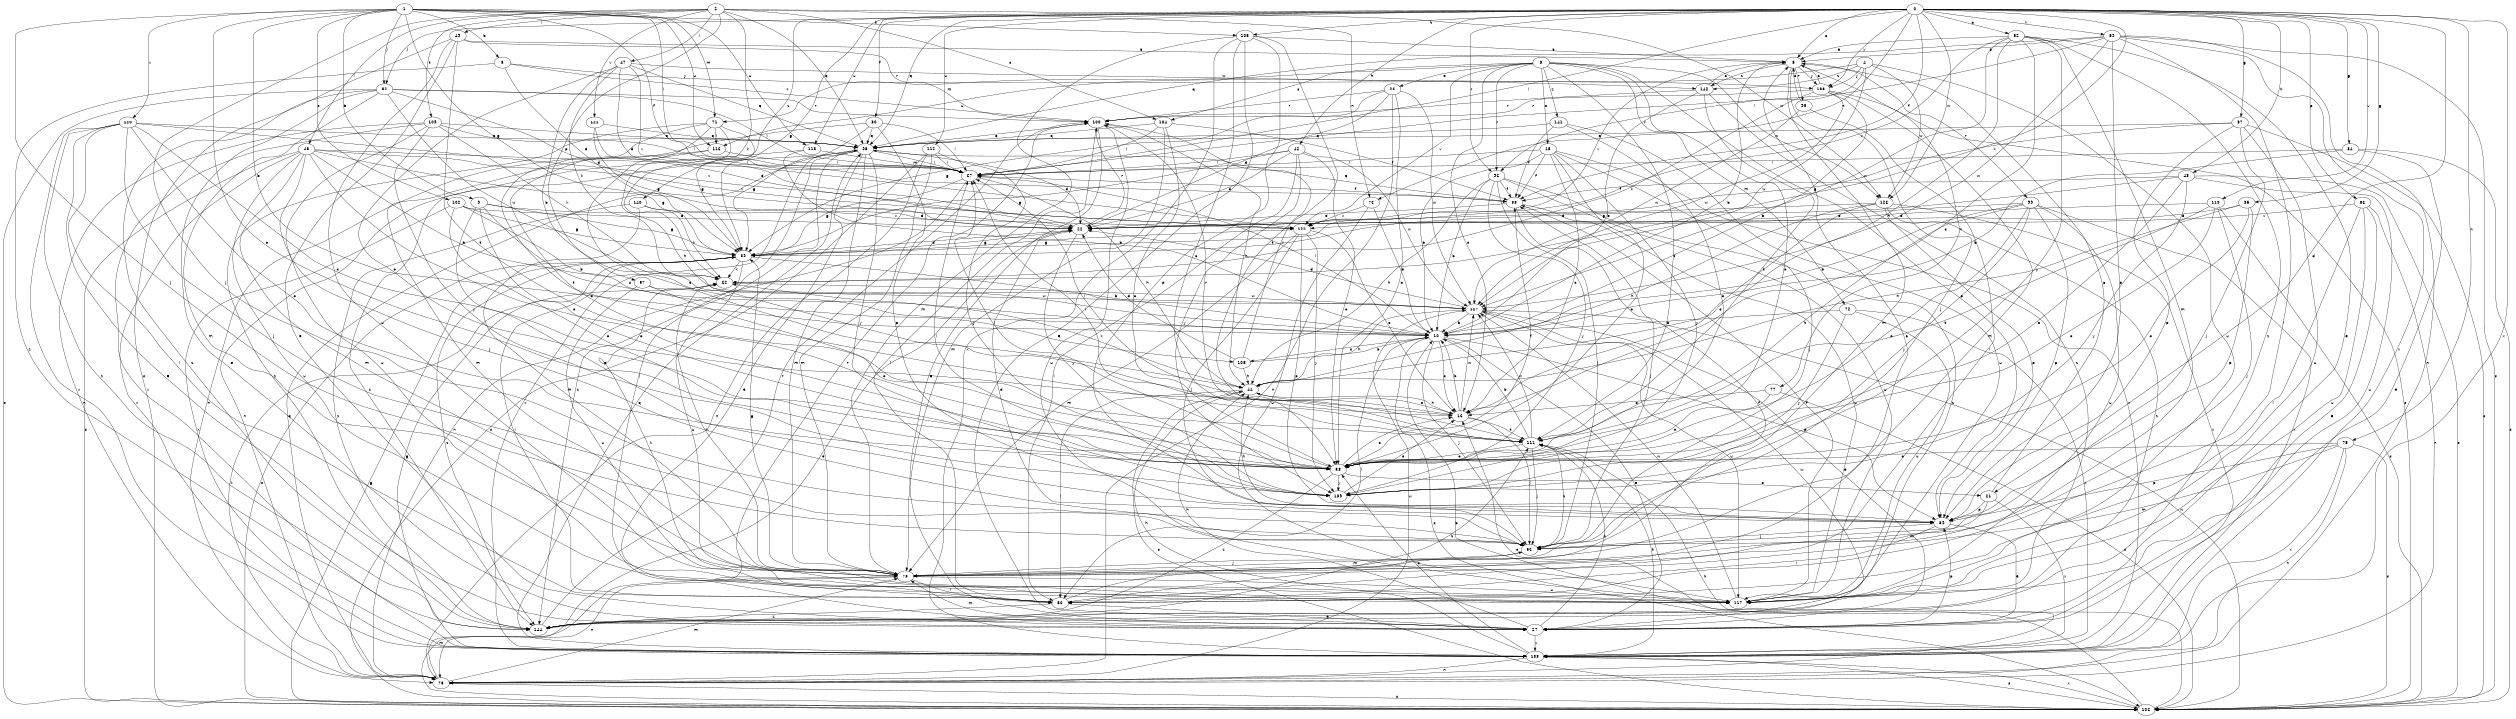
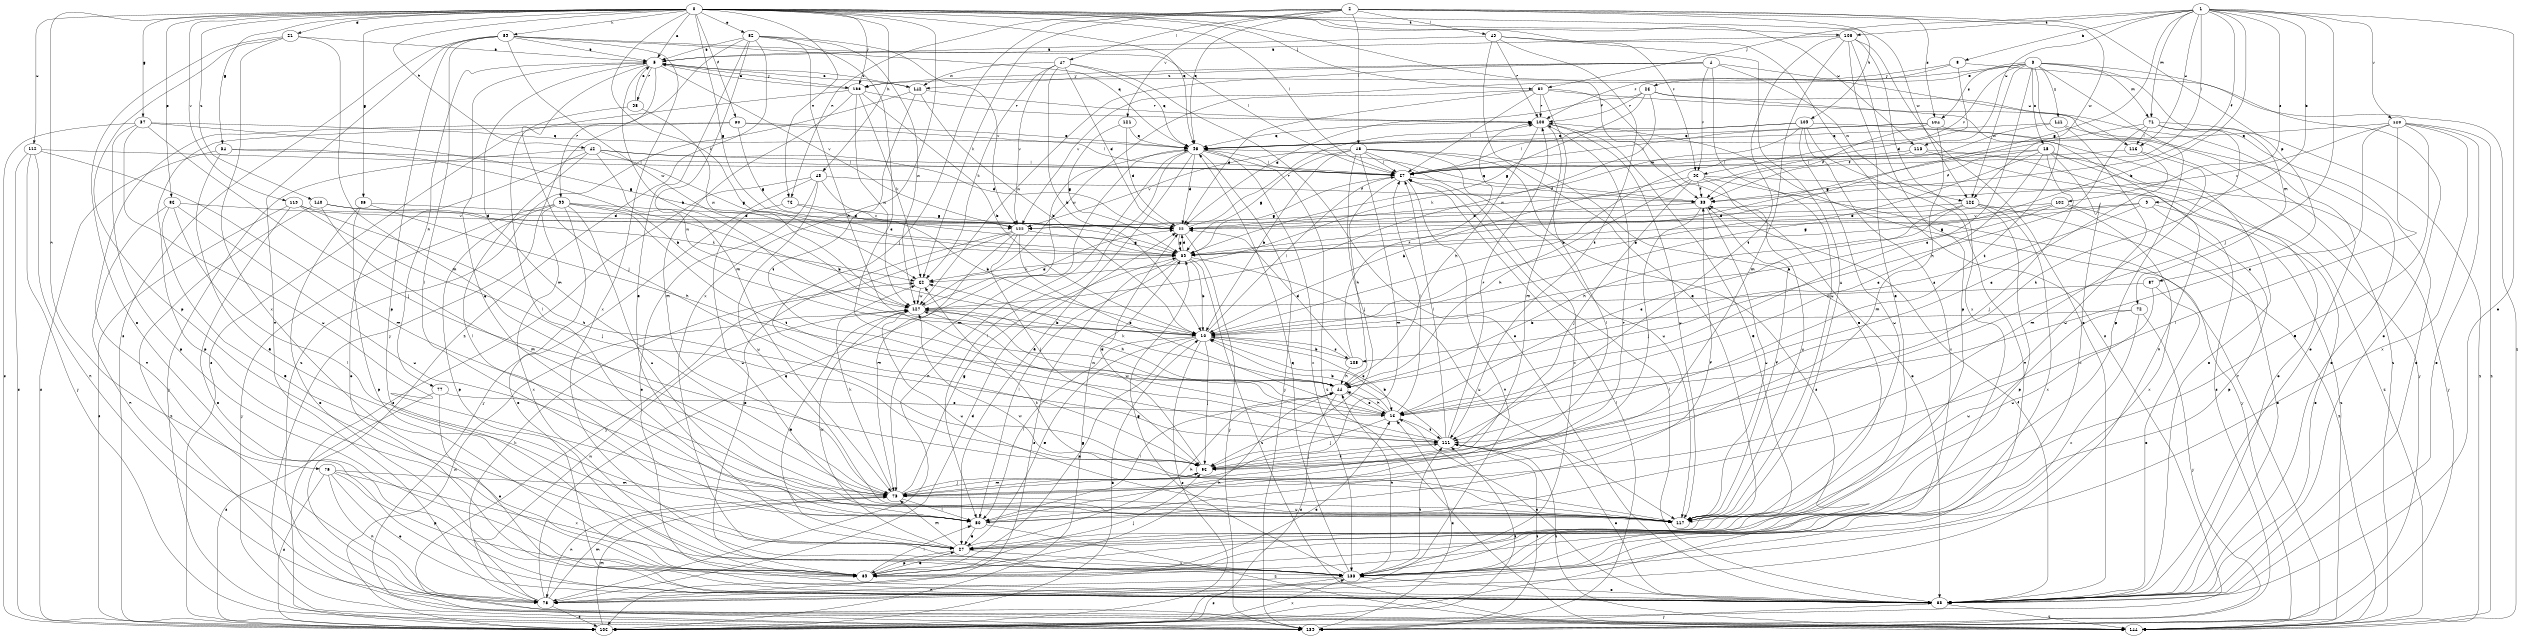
(1661, 481) -> (494, 568)
(747, 495) -> none
(1604, 527) -> (1513, 602)
(165, 701) -> (1897, 622)
